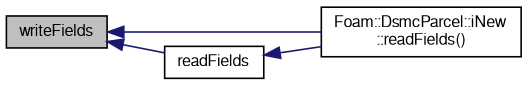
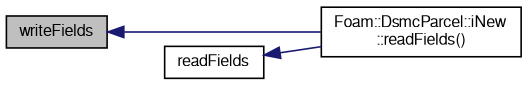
(144, 49) -> none
